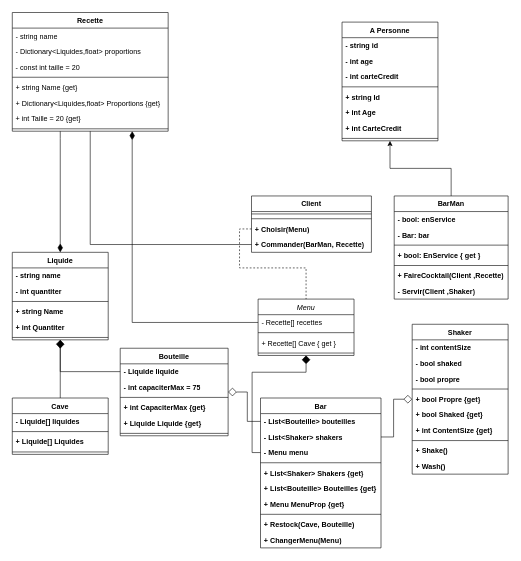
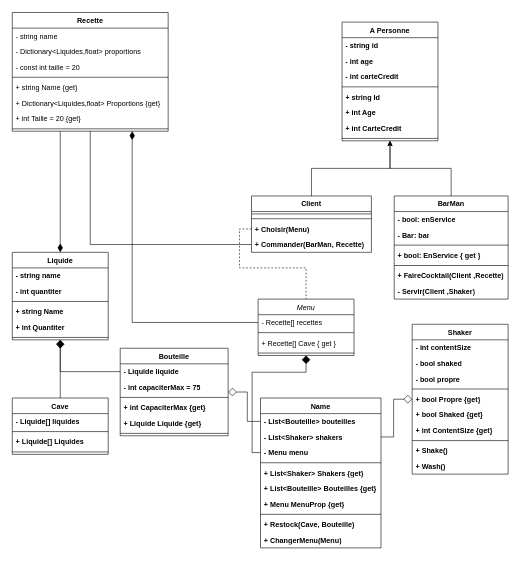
none -> (336, 168)
(321, 407) -> (321, 407)
